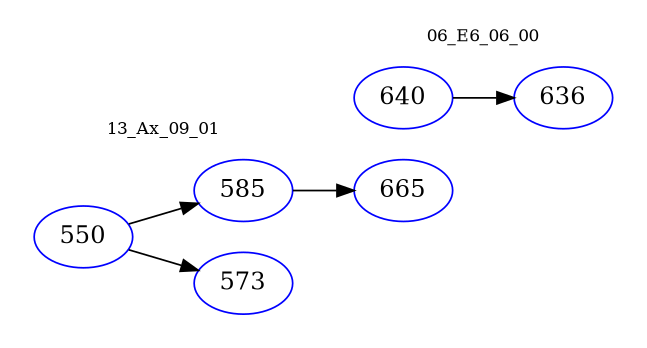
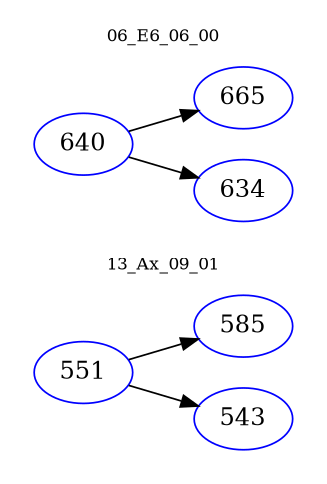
(563, 98) -> (243, 191)
(317, 191) -> (155, 124)
(83, 237) -> (83, 373)
(243, 283) -> (243, 419)
